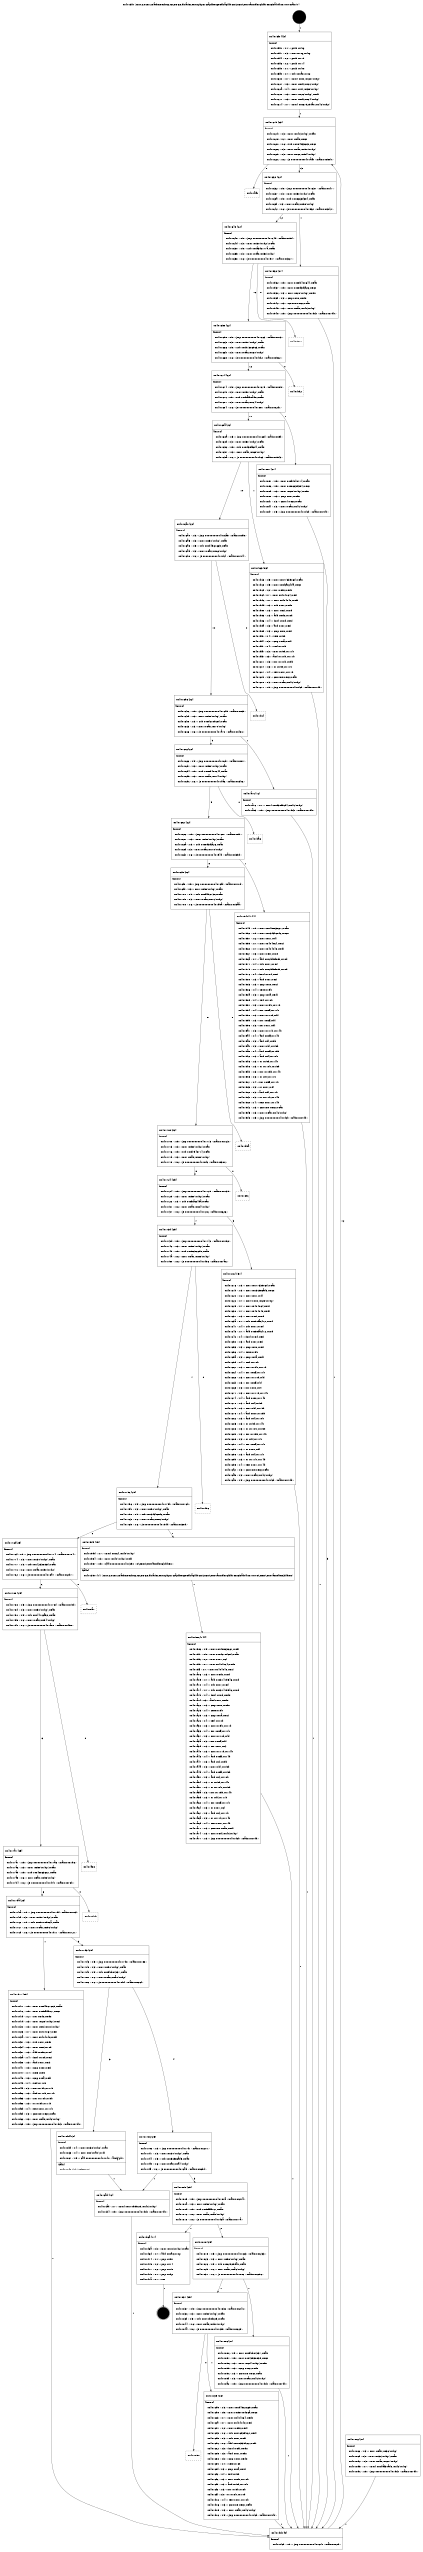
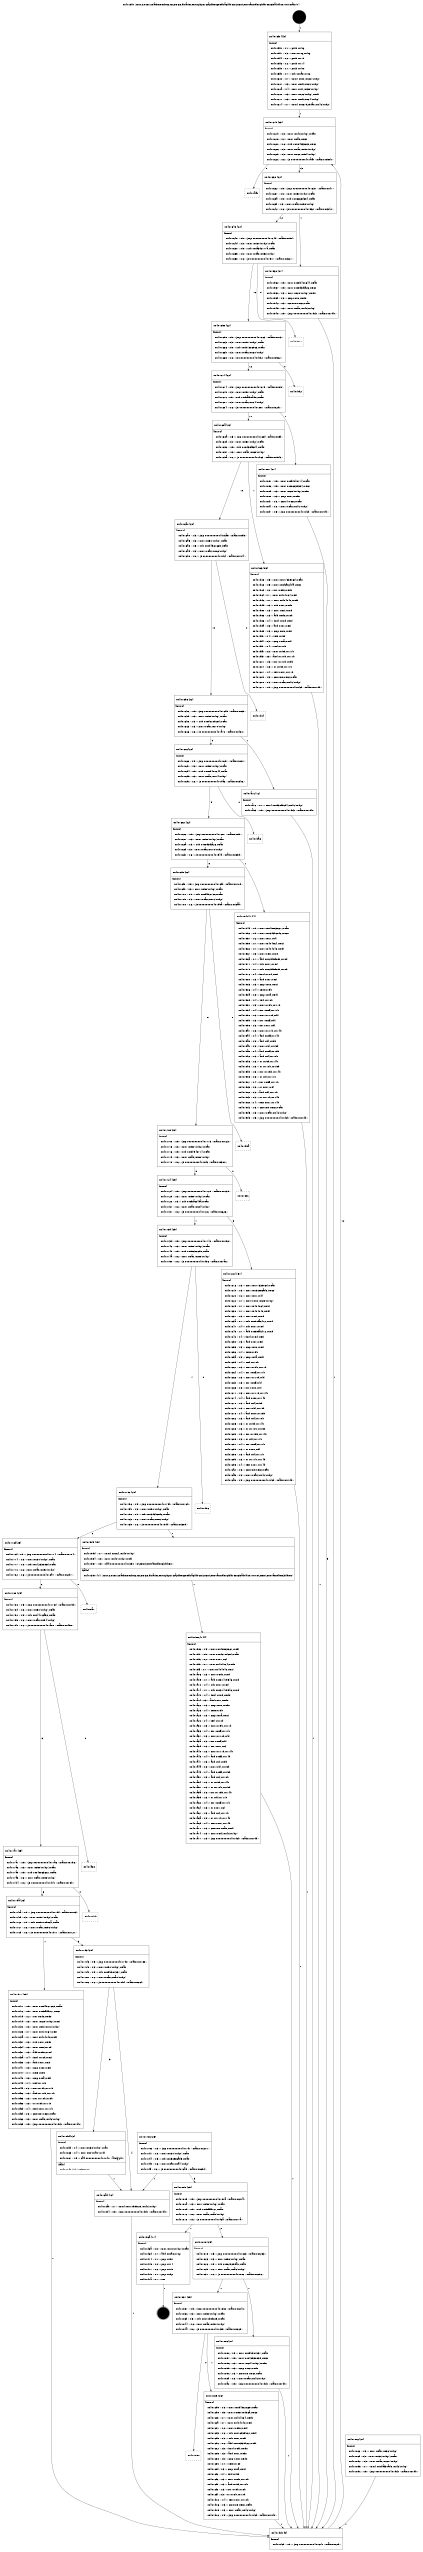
(159, 2057) -> (123, 2088)
